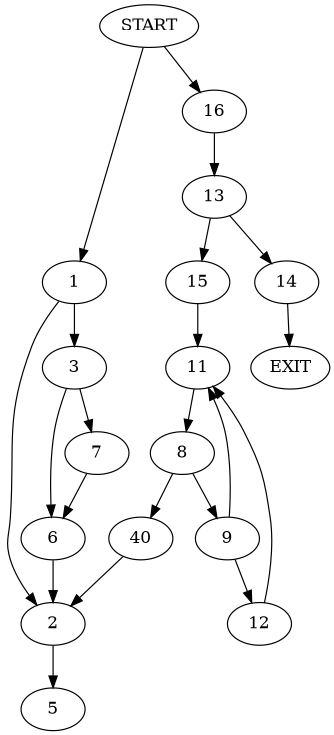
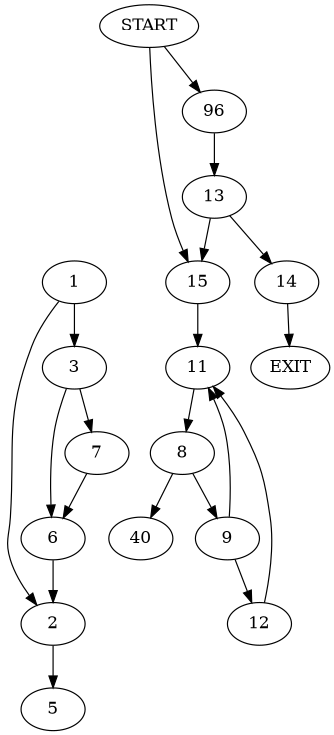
(214, 111) -> (214, 111)
(113, 148) -> (159, 151)
(101, 577) -> none
